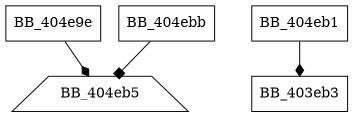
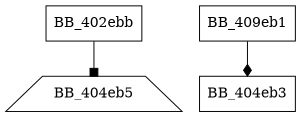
(53, 23) -> none
(167, 23) -> (94, 23)
(300, 23) -> (247, 23)
(300, 94) -> (247, 94)
